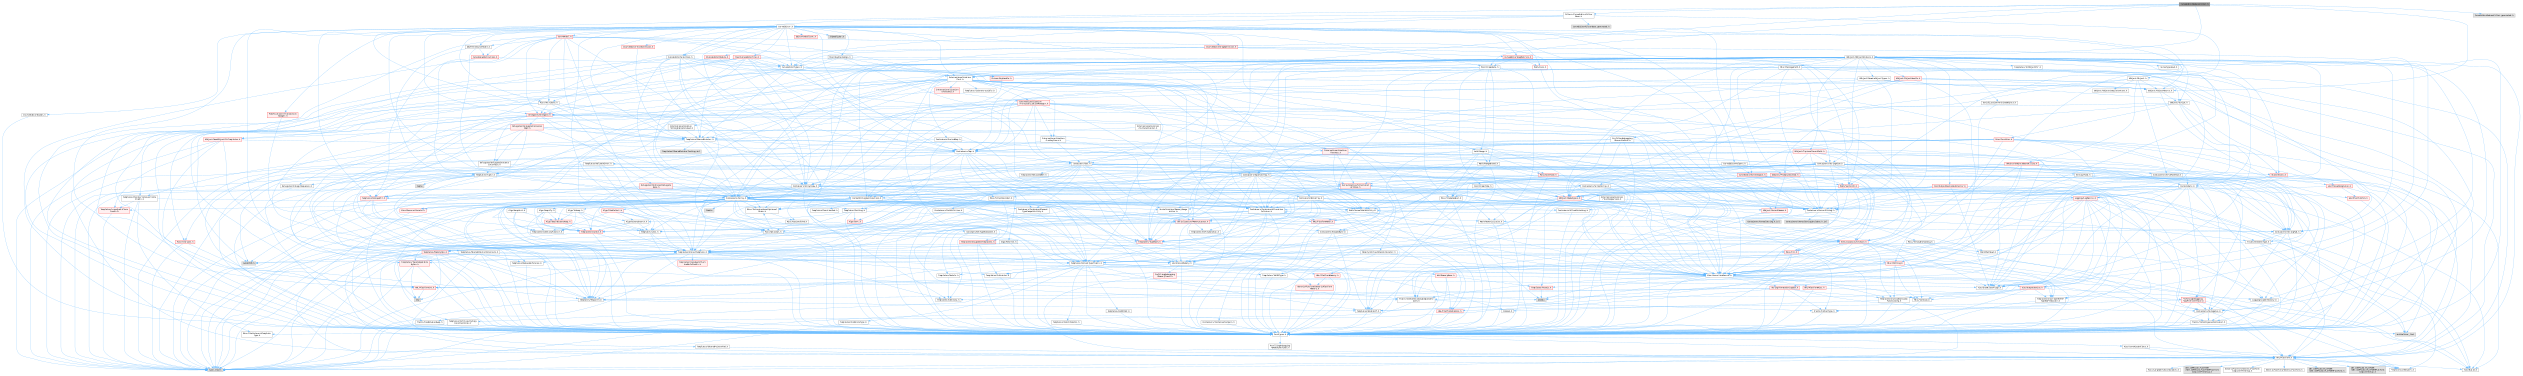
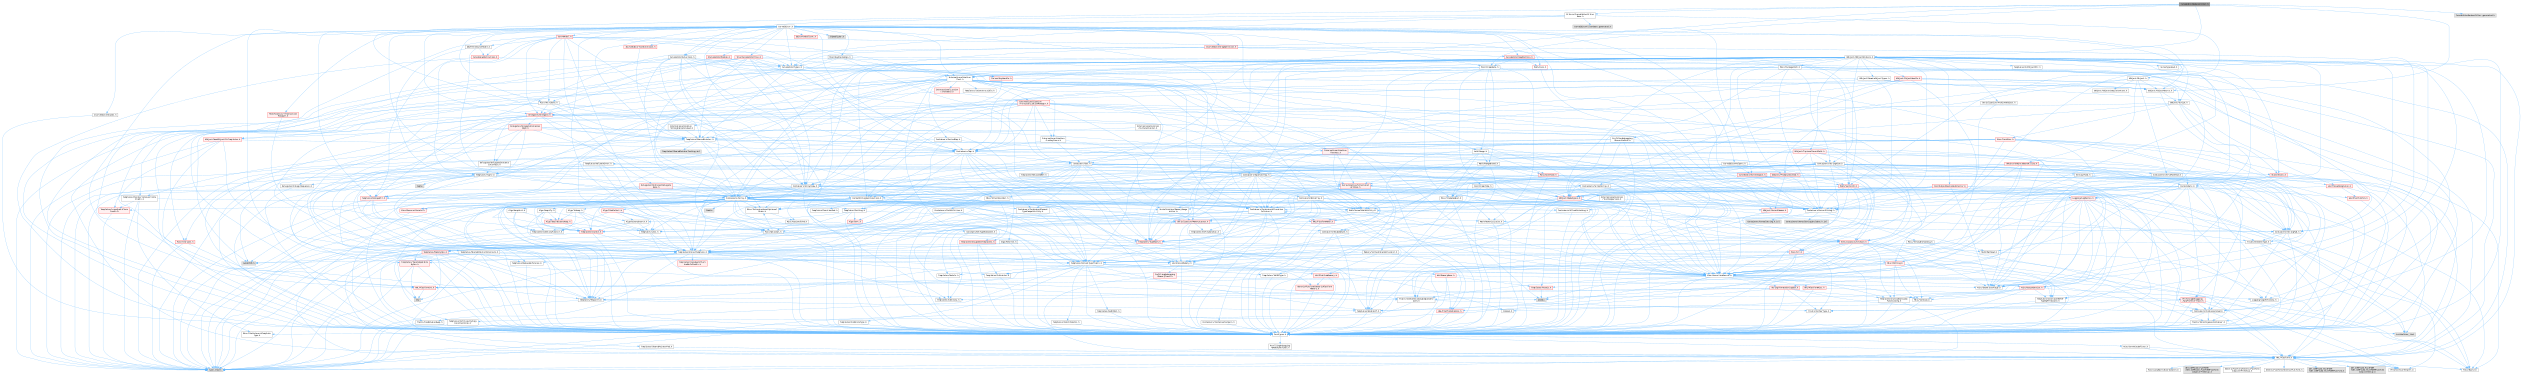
(2209, 311) -> (2208, 311)
